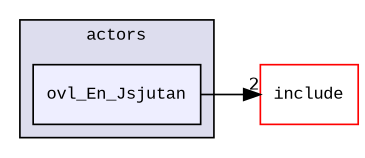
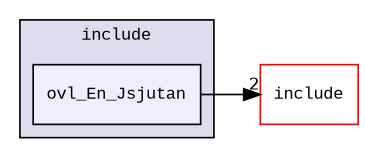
(117, 36) -> (117, 36)
